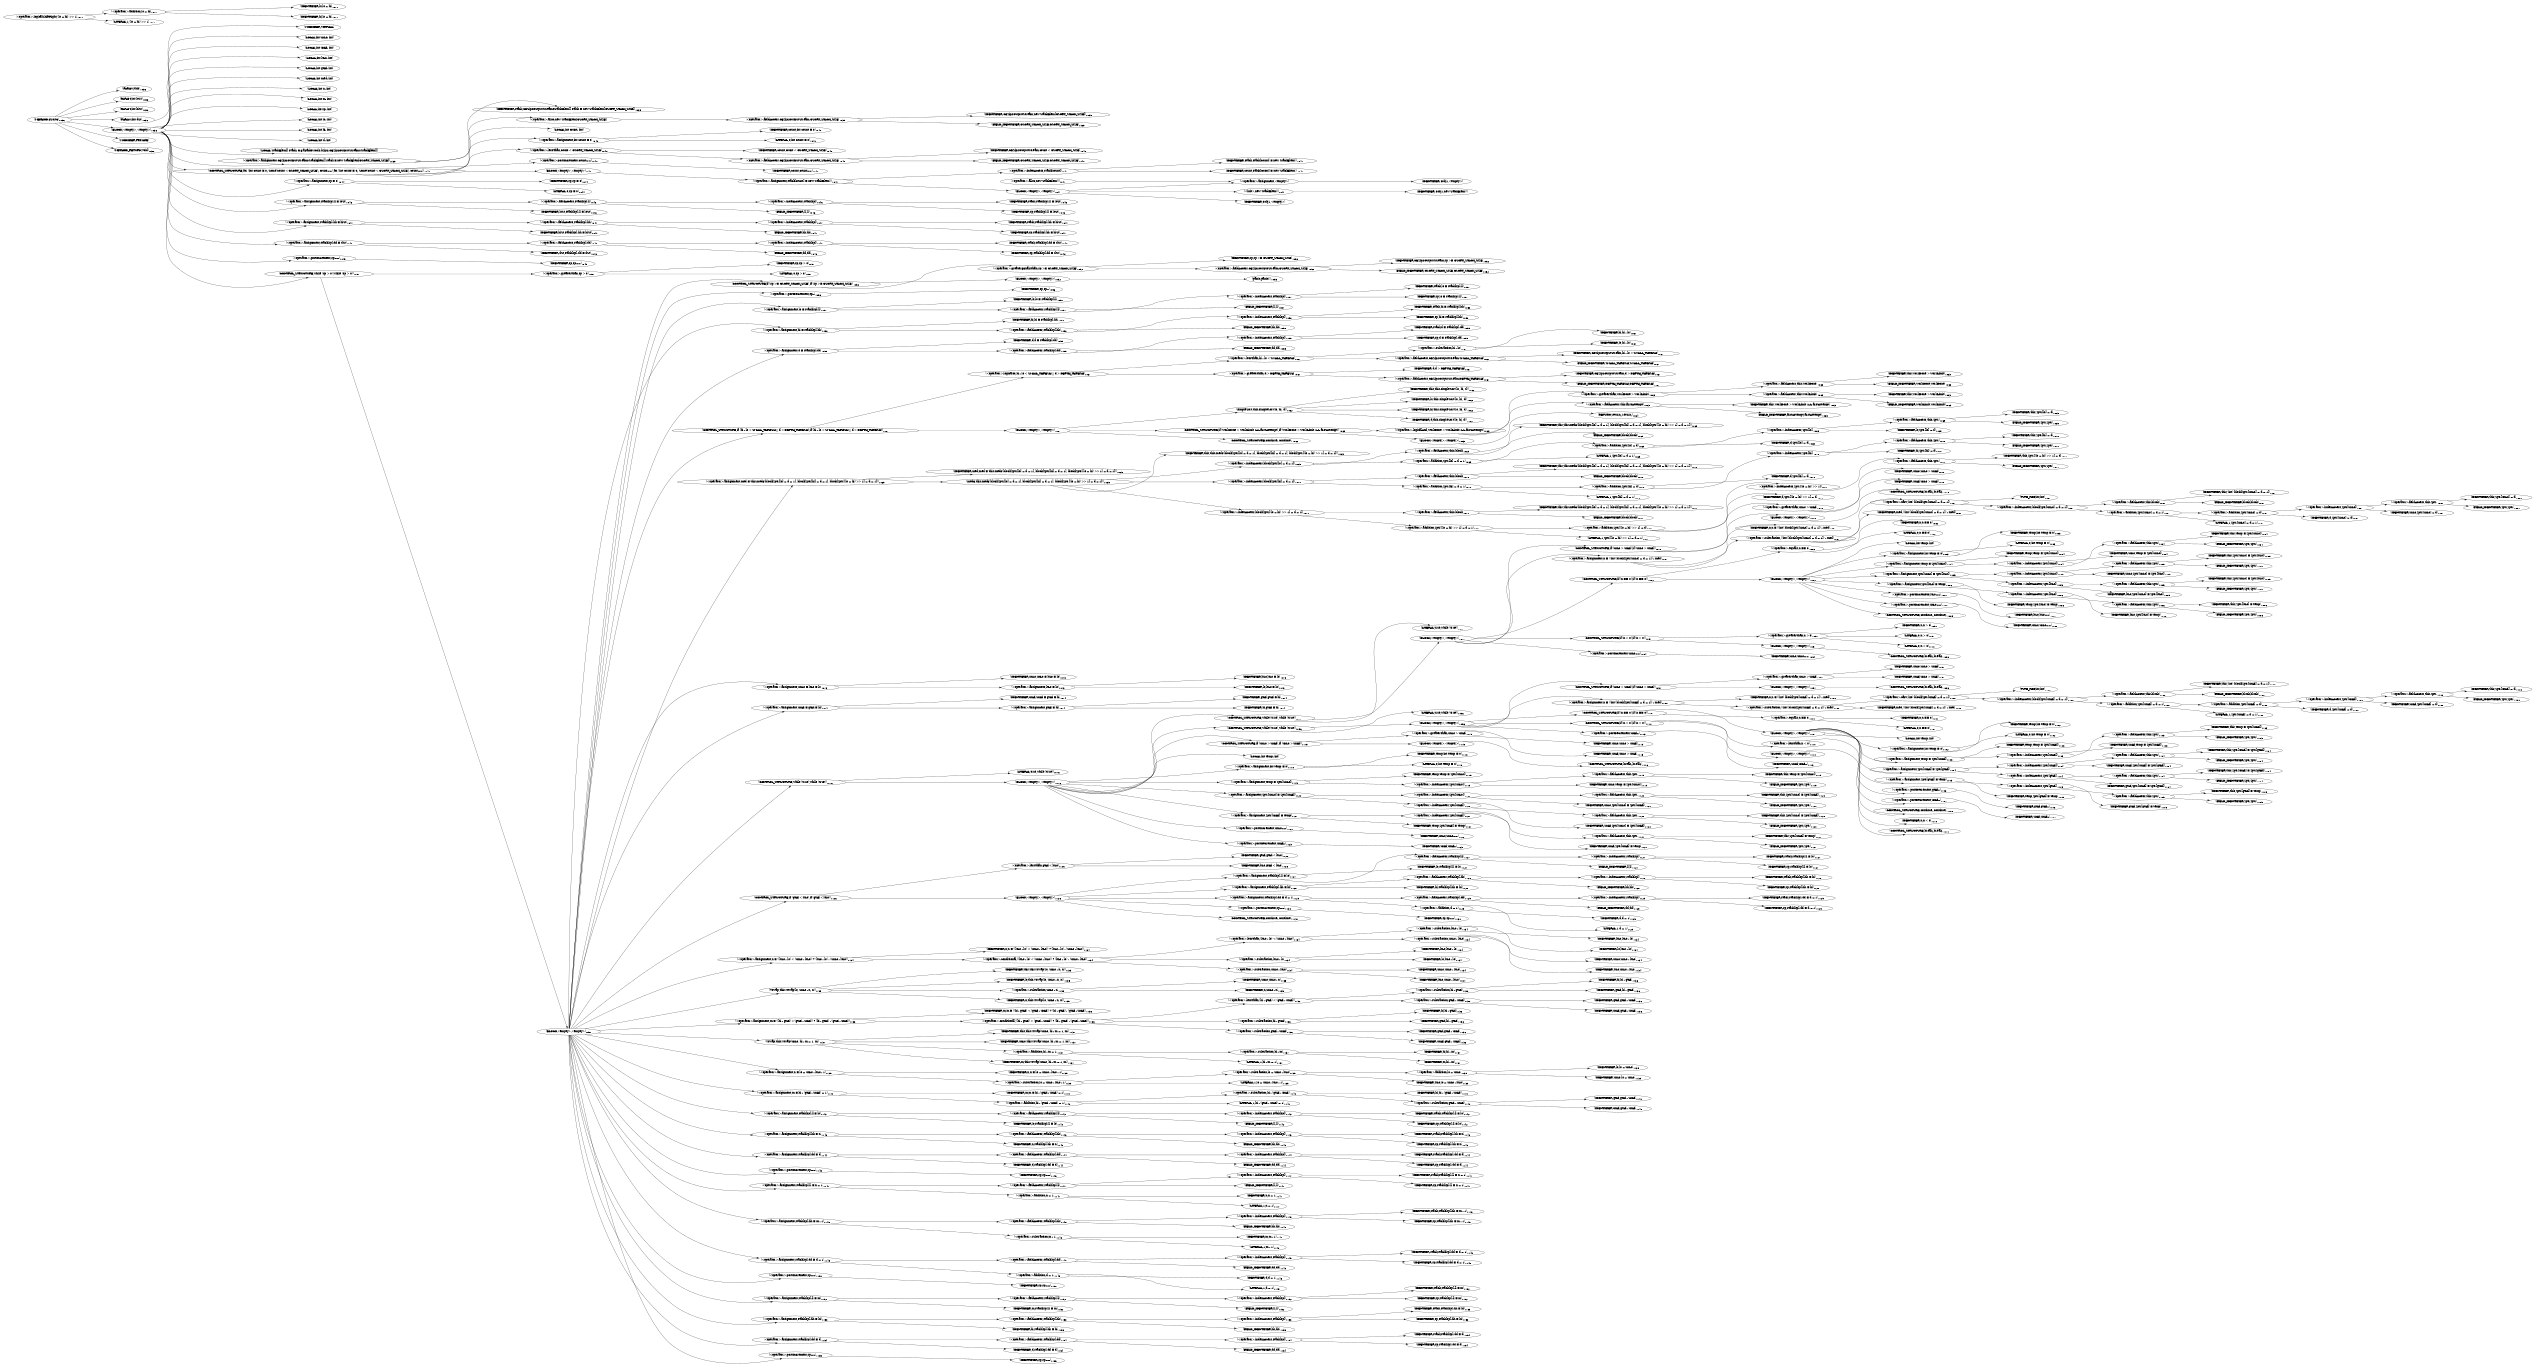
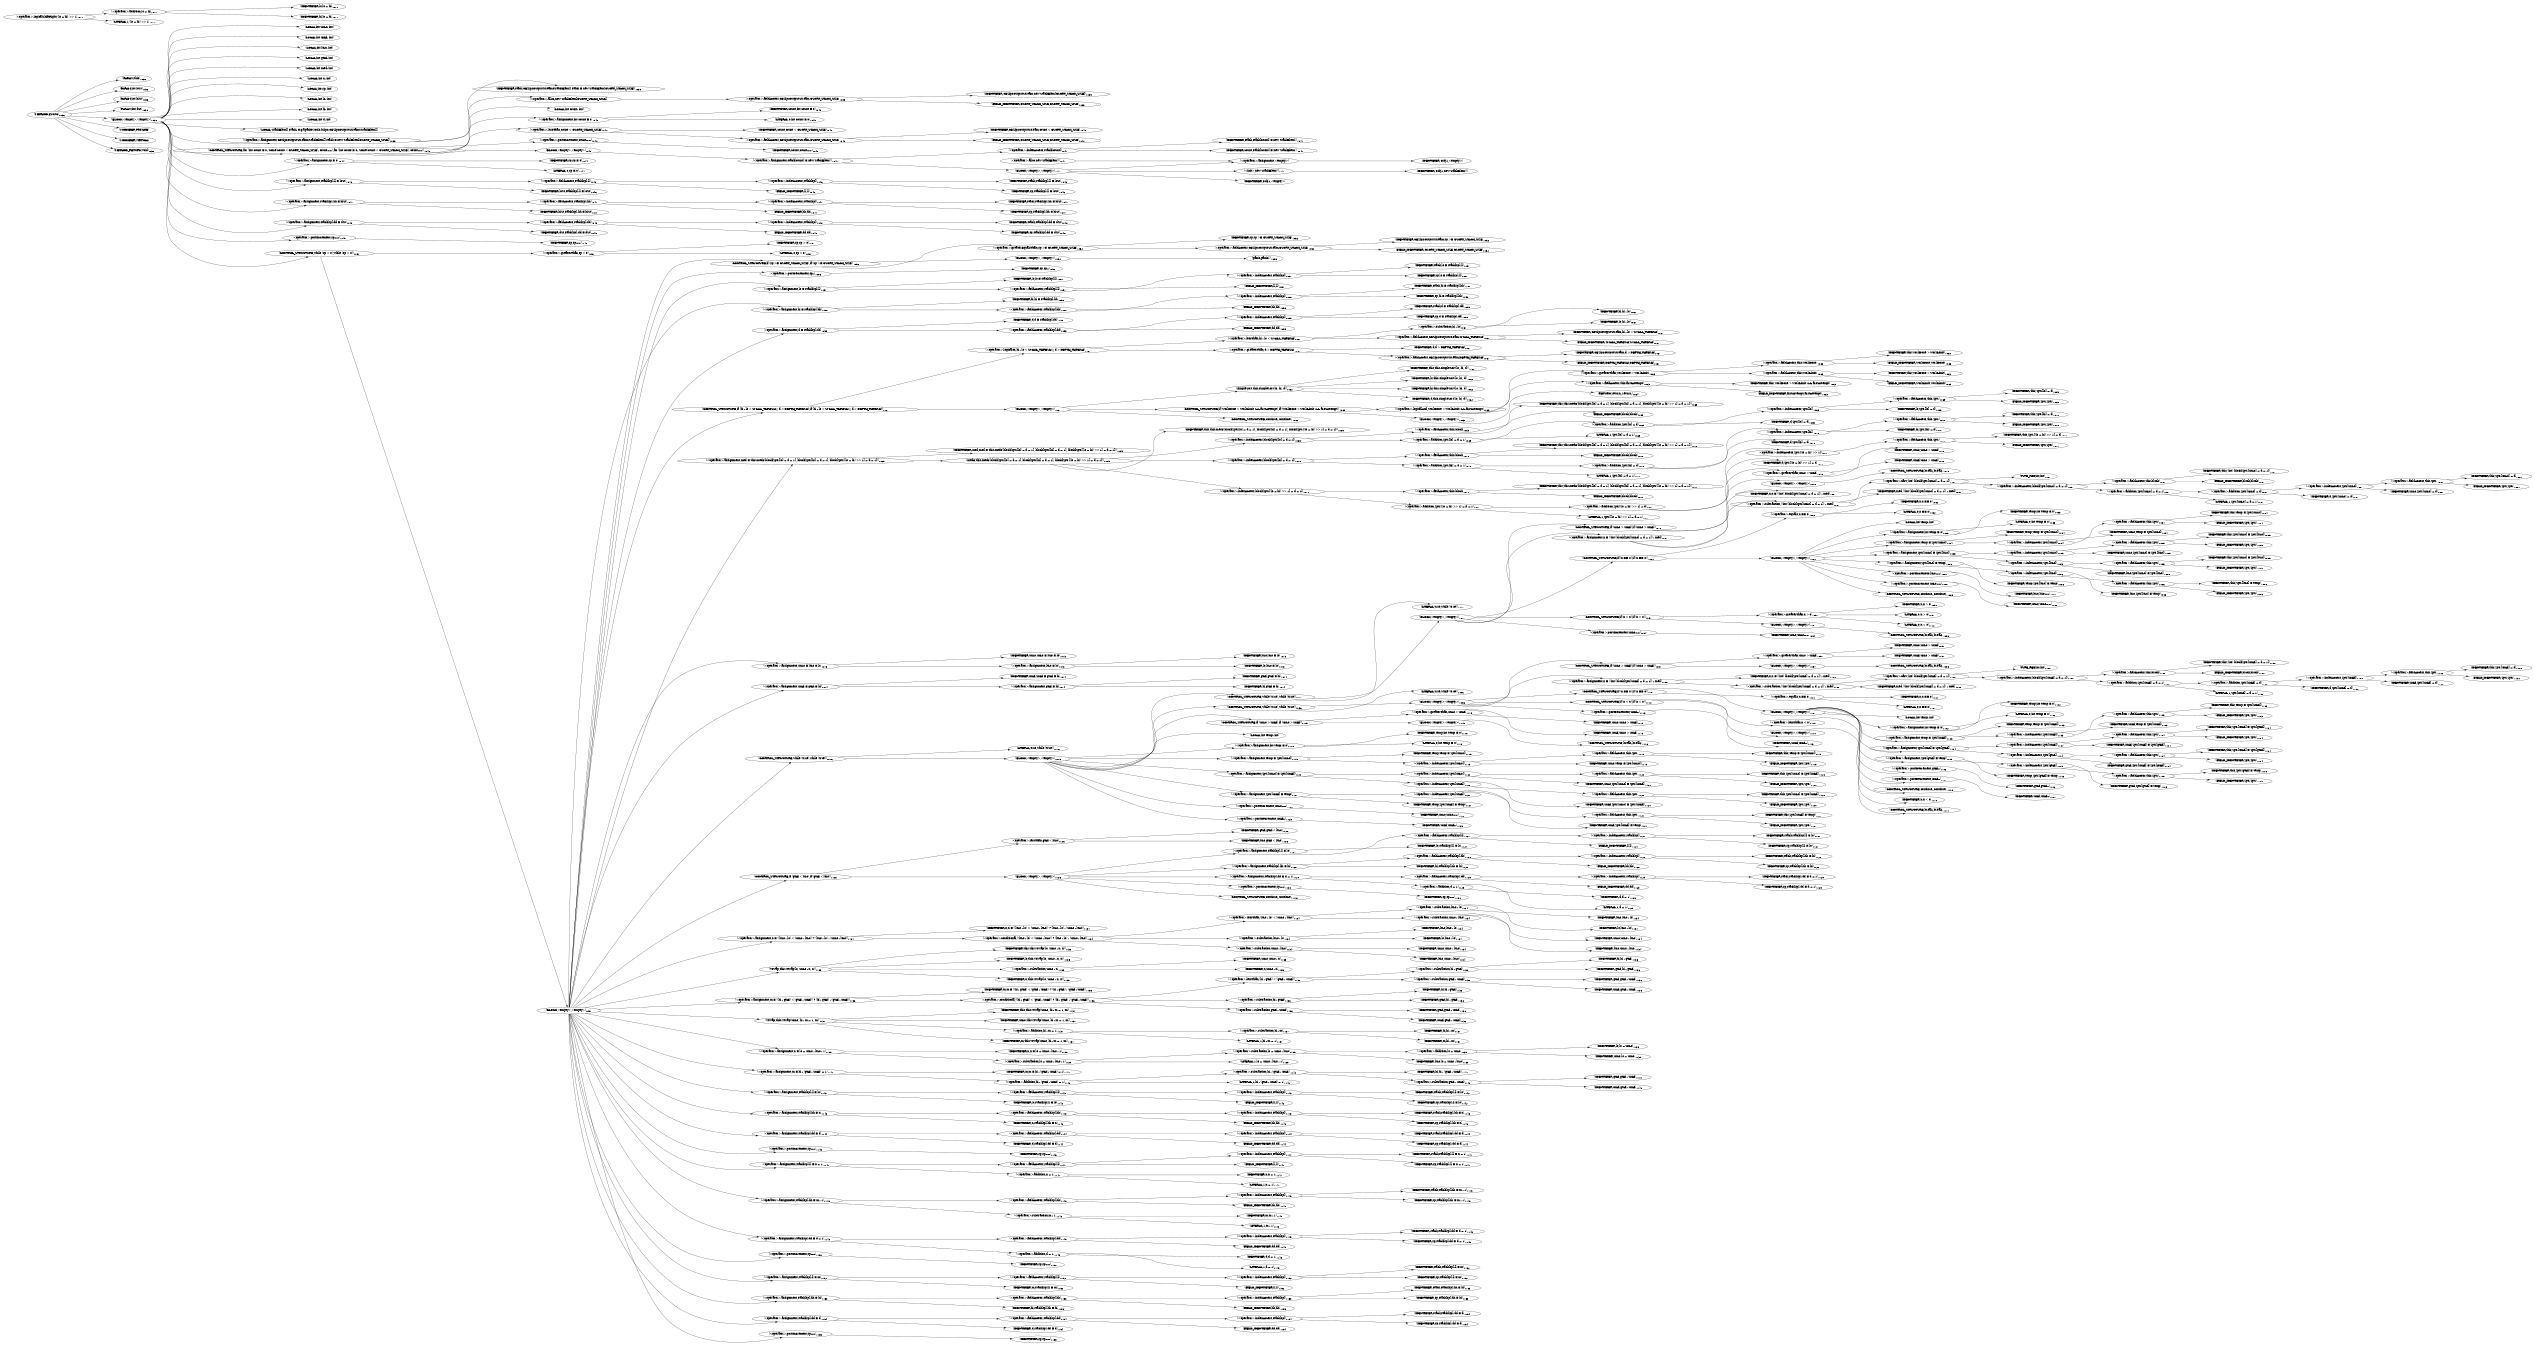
(185, 29) -> (85, 130)
(319, 99) -> none
